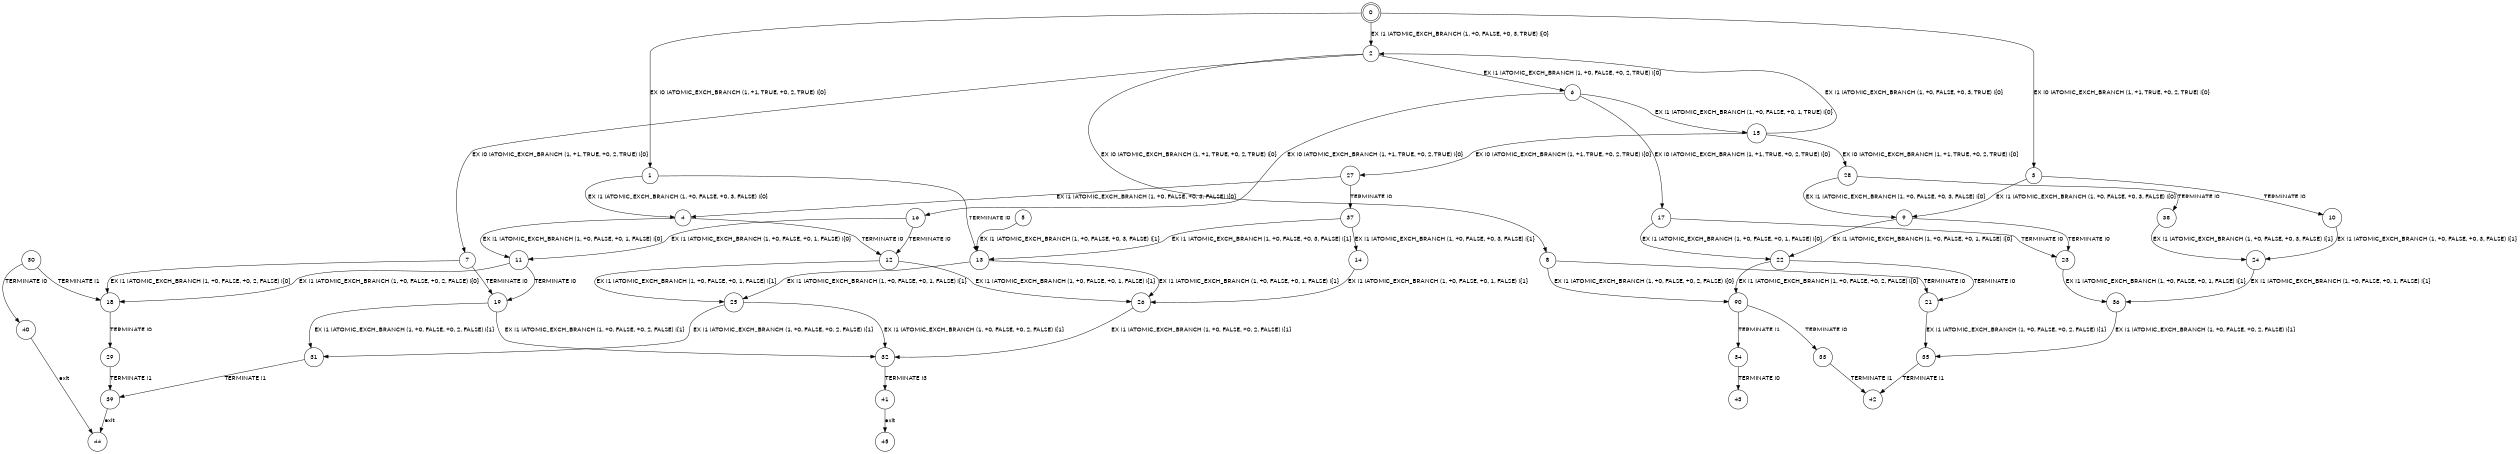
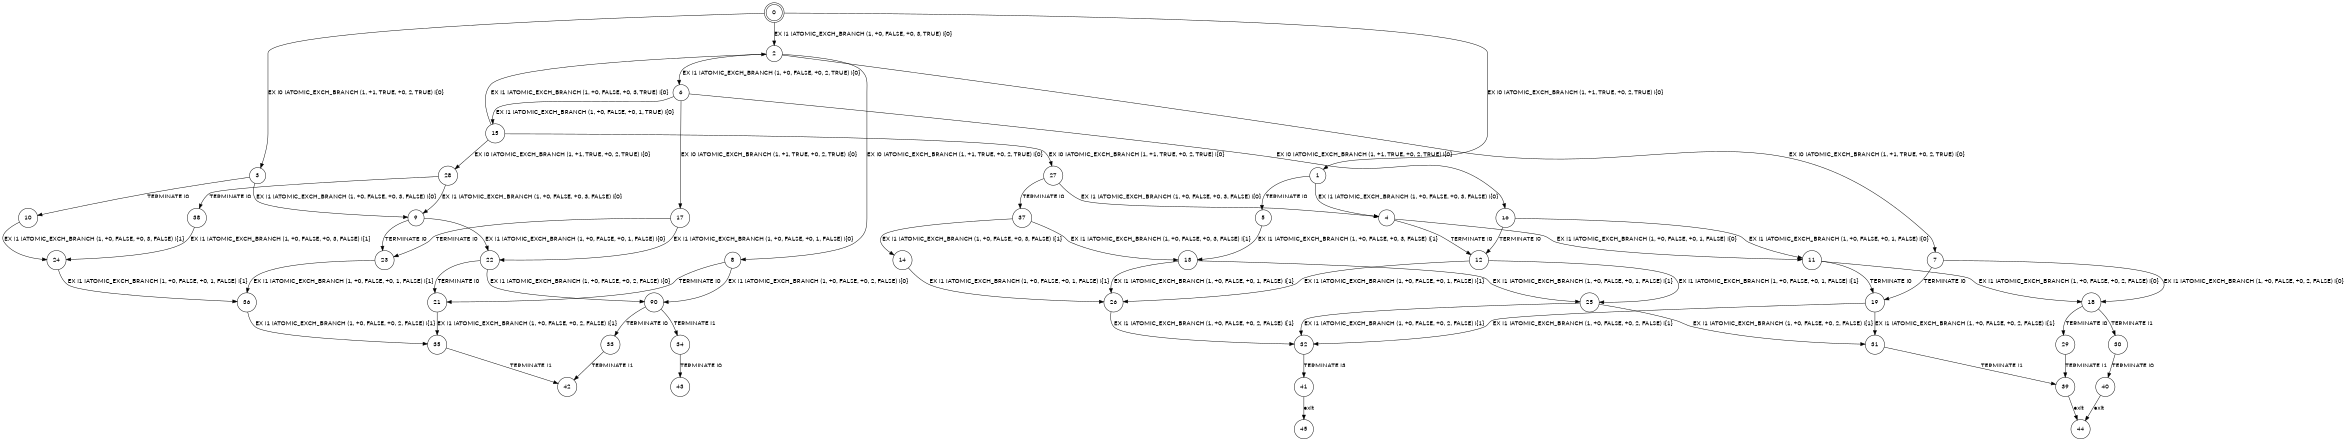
(837, 178) -> (1280, 183)
(64, 288) -> (2107, 319)
